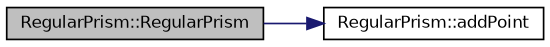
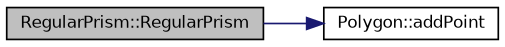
(434, 23) -> (411, 23)
